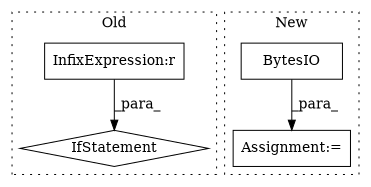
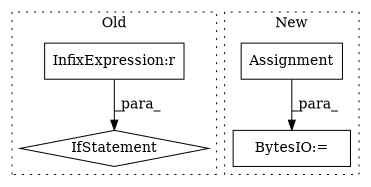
(292, 61) -> (292, 61)
(292, 148) -> (292, 148)
